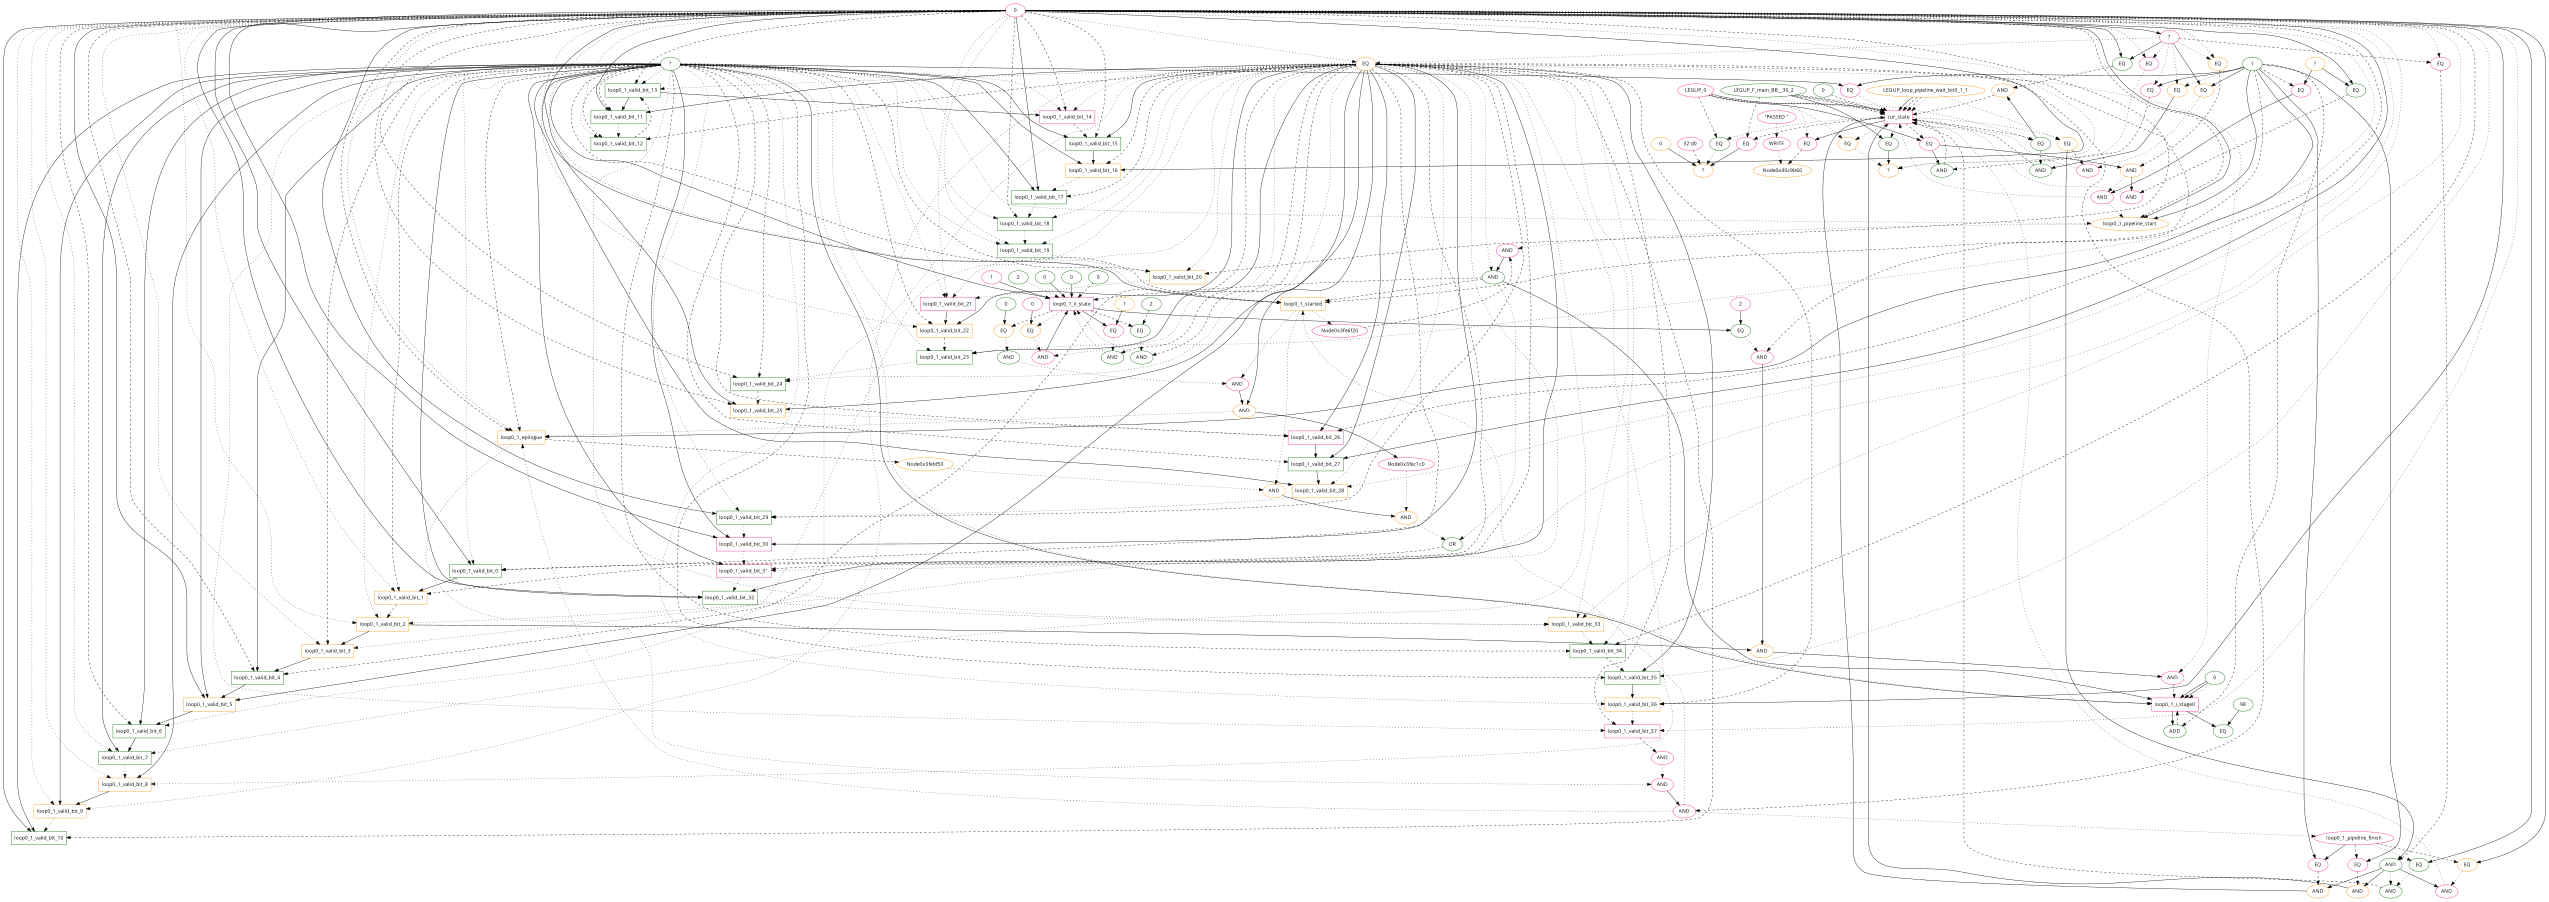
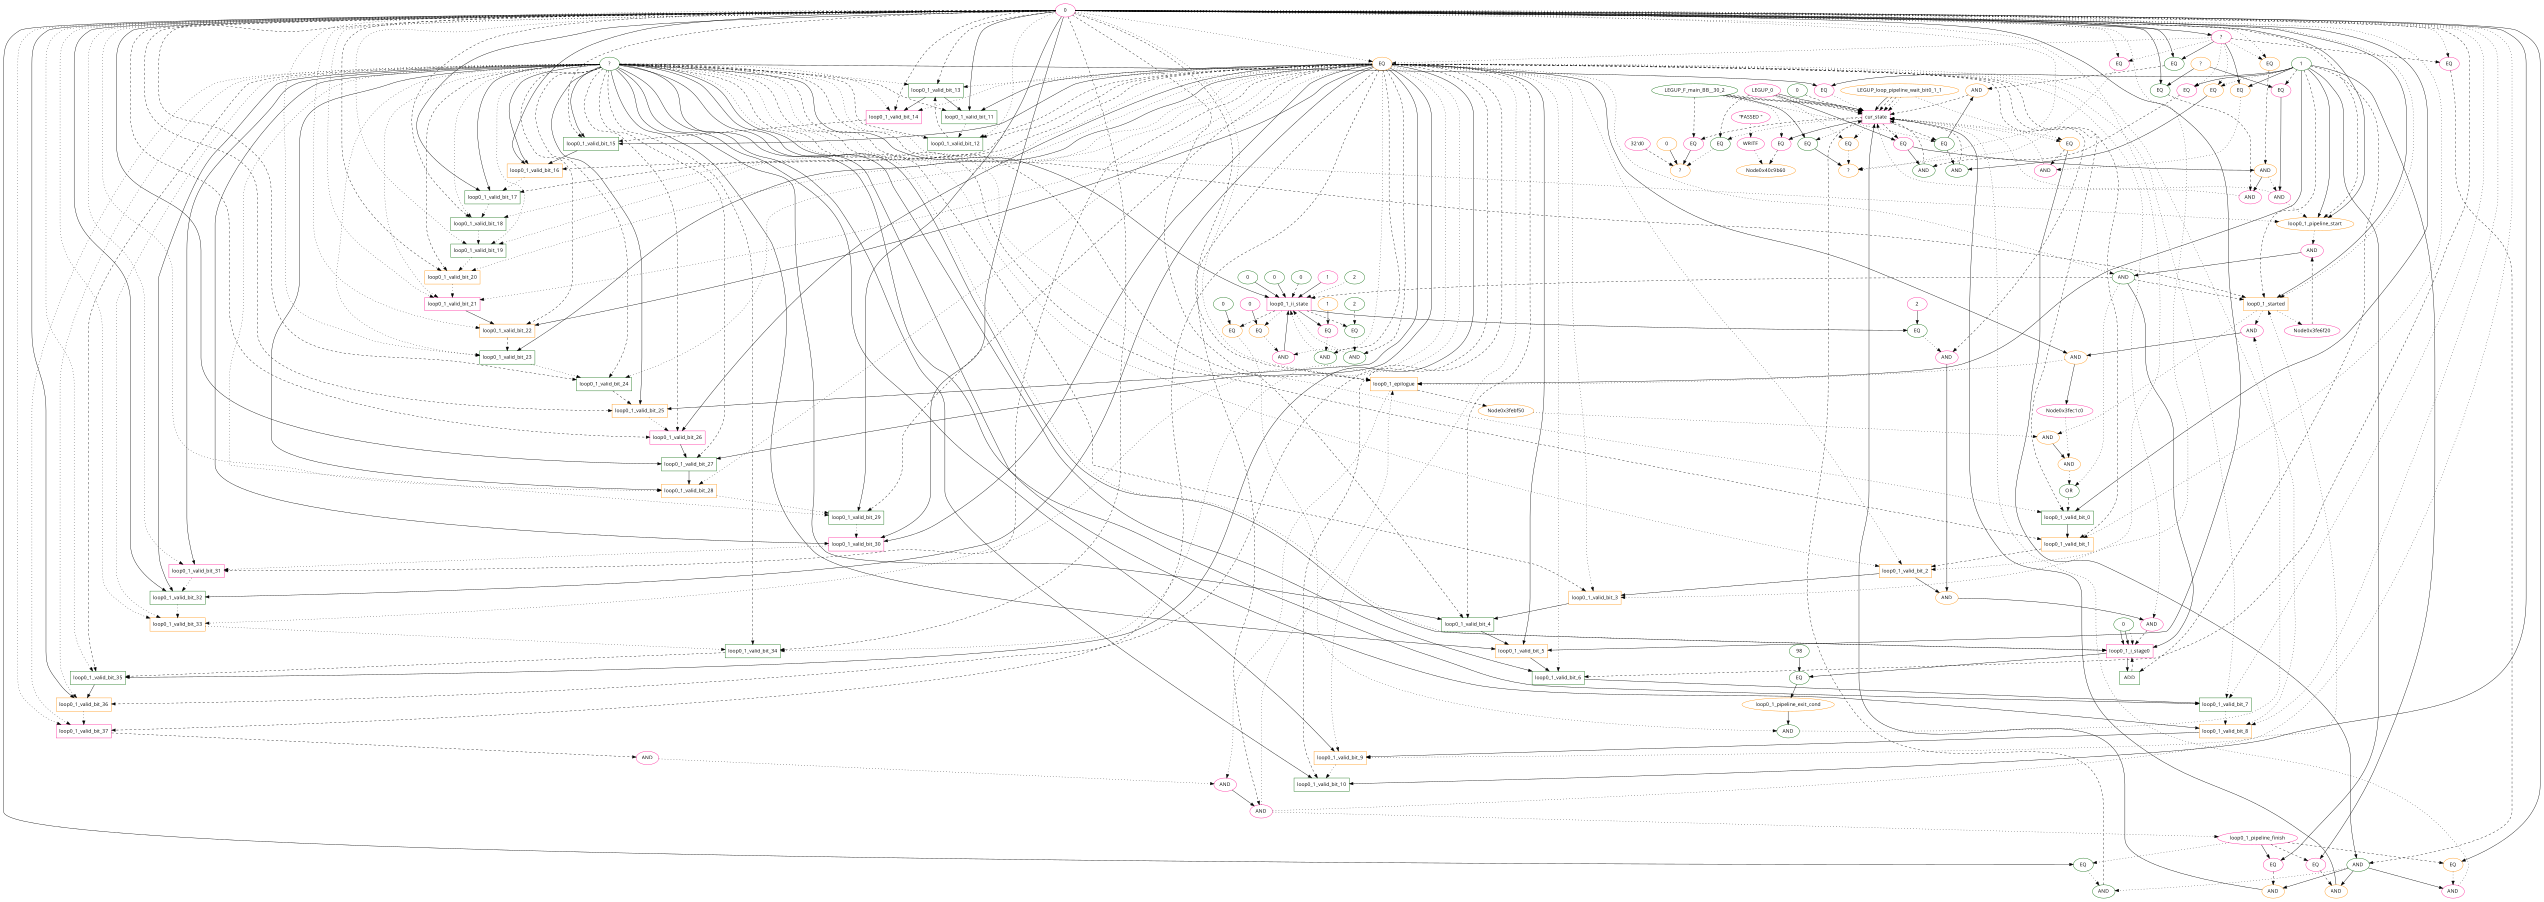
none -> (1788, 705)
(2175, 731) -> (2130, 678)
